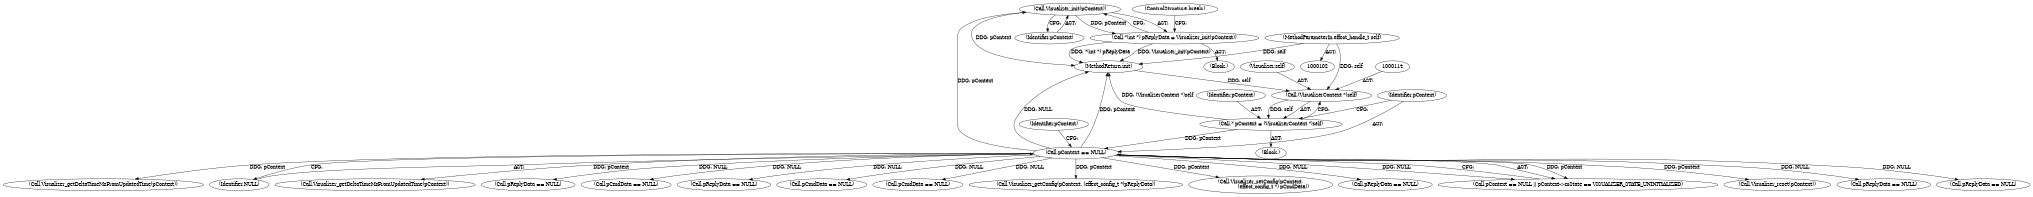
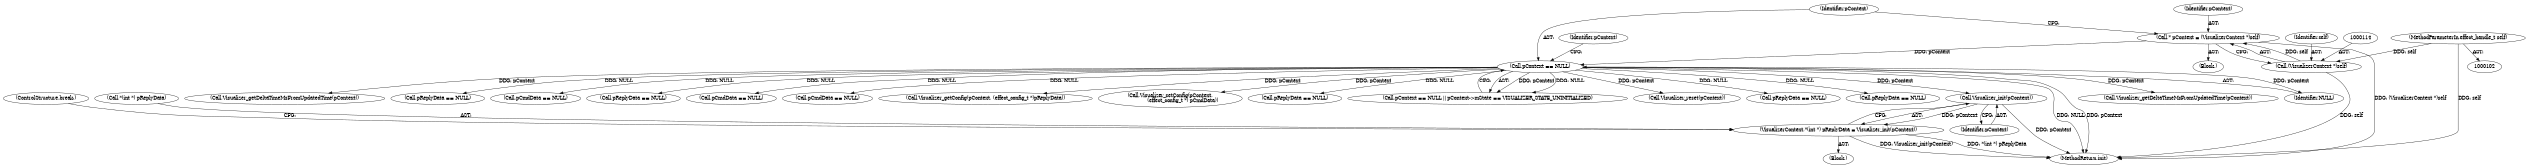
(1174, 38) -> (1838, 130)
(1267, 67) -> (2311, 38)
(1210, 81) -> (2260, 141)
none -> (137, 98)
(317, 167) -> (2291, 81)
